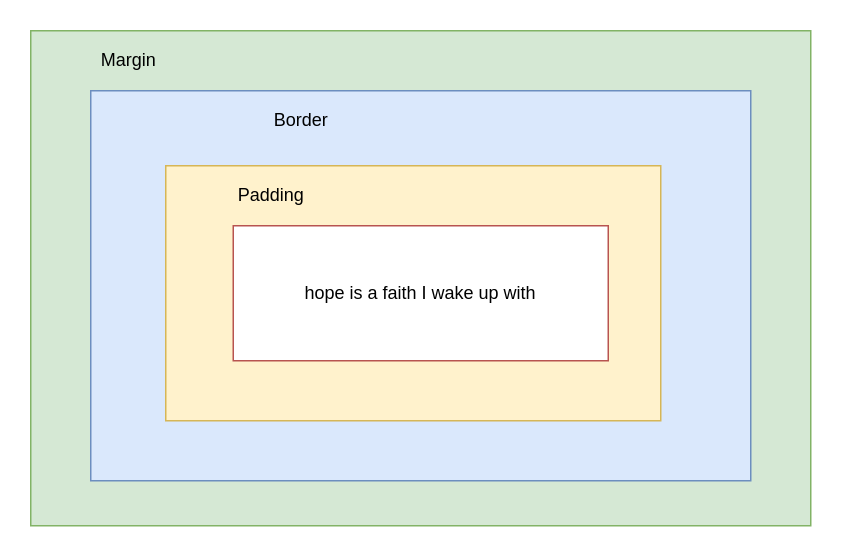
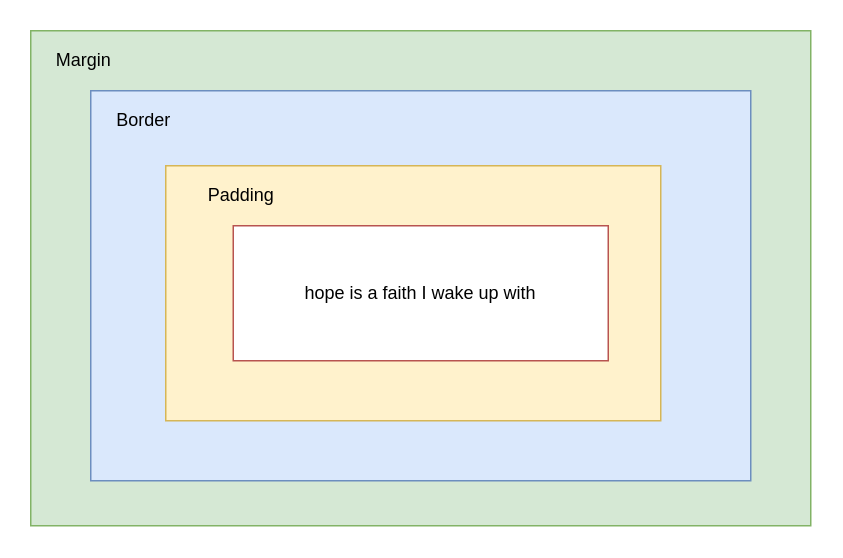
(128, 61) -> (83, 61)
(301, 121) -> (143, 121)
(271, 196) -> (241, 196)
